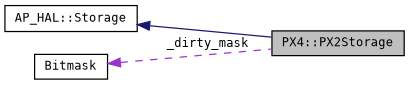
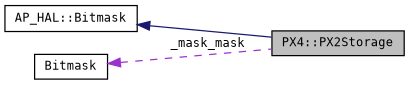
(71, 19) -> (71, 19)
(205, 44) -> (205, 44)
